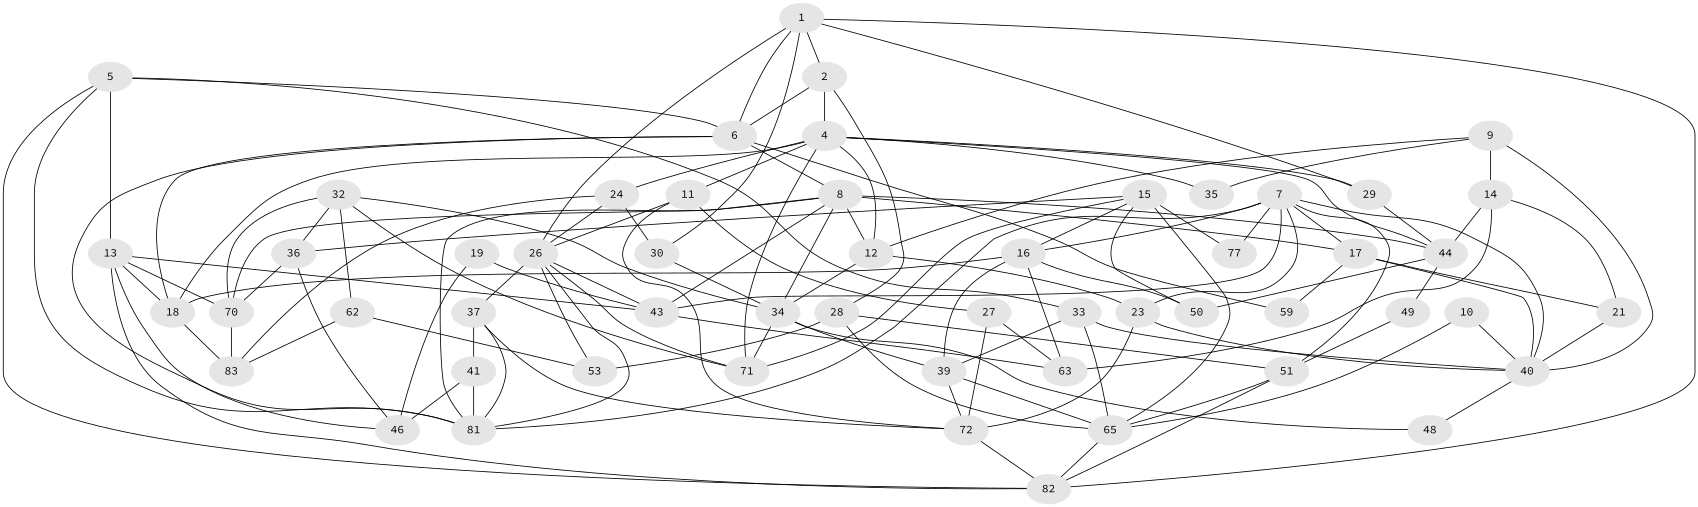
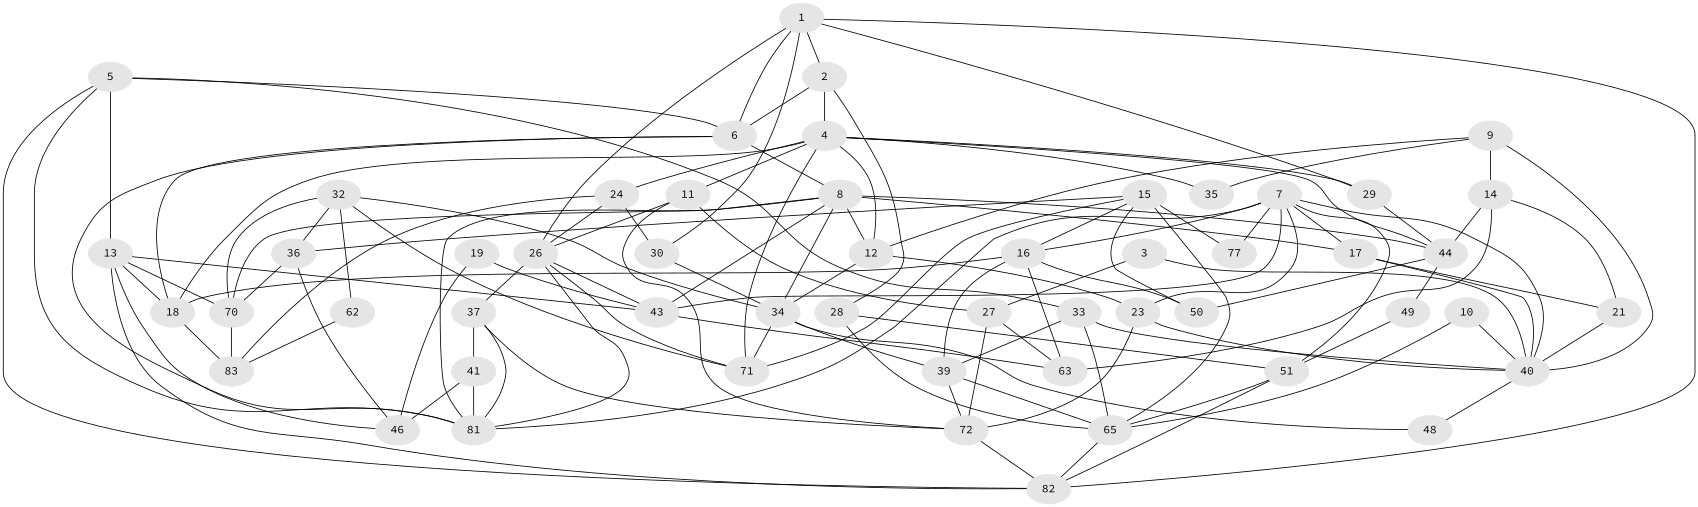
none -> (1144, 254)
(1287, 312) -> none
(595, 371) -> none
